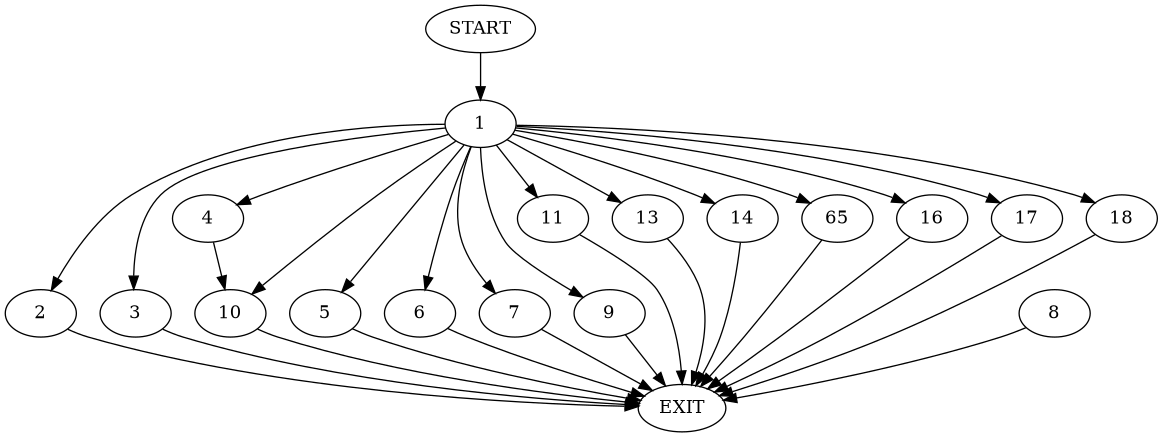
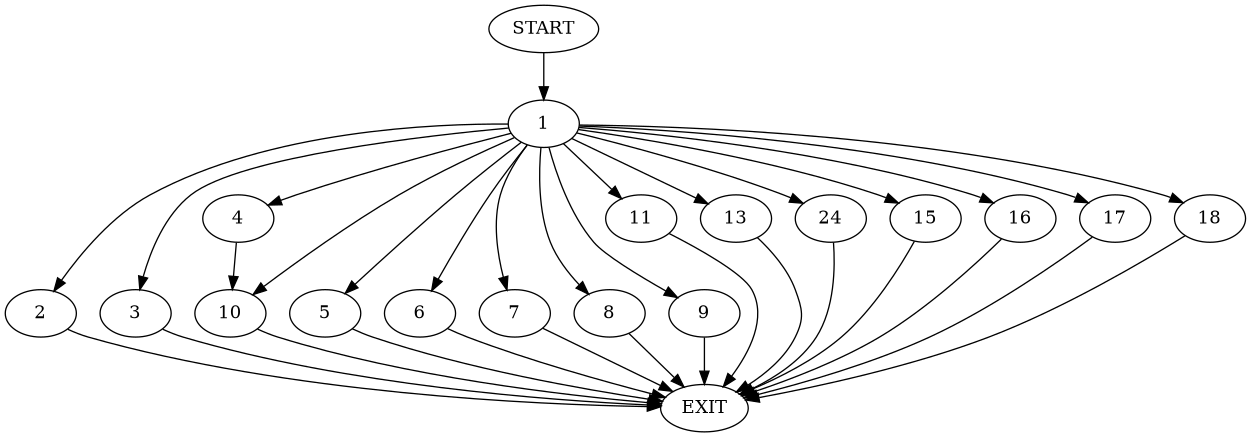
(743, 219) -> (831, 219)
(837, 219) -> (926, 219)
none -> (544, 221)
